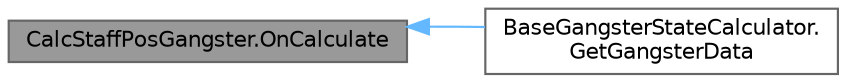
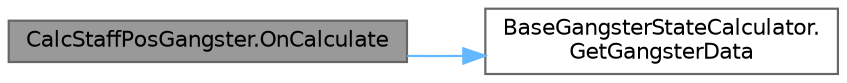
(457, 27) -> (435, 56)
